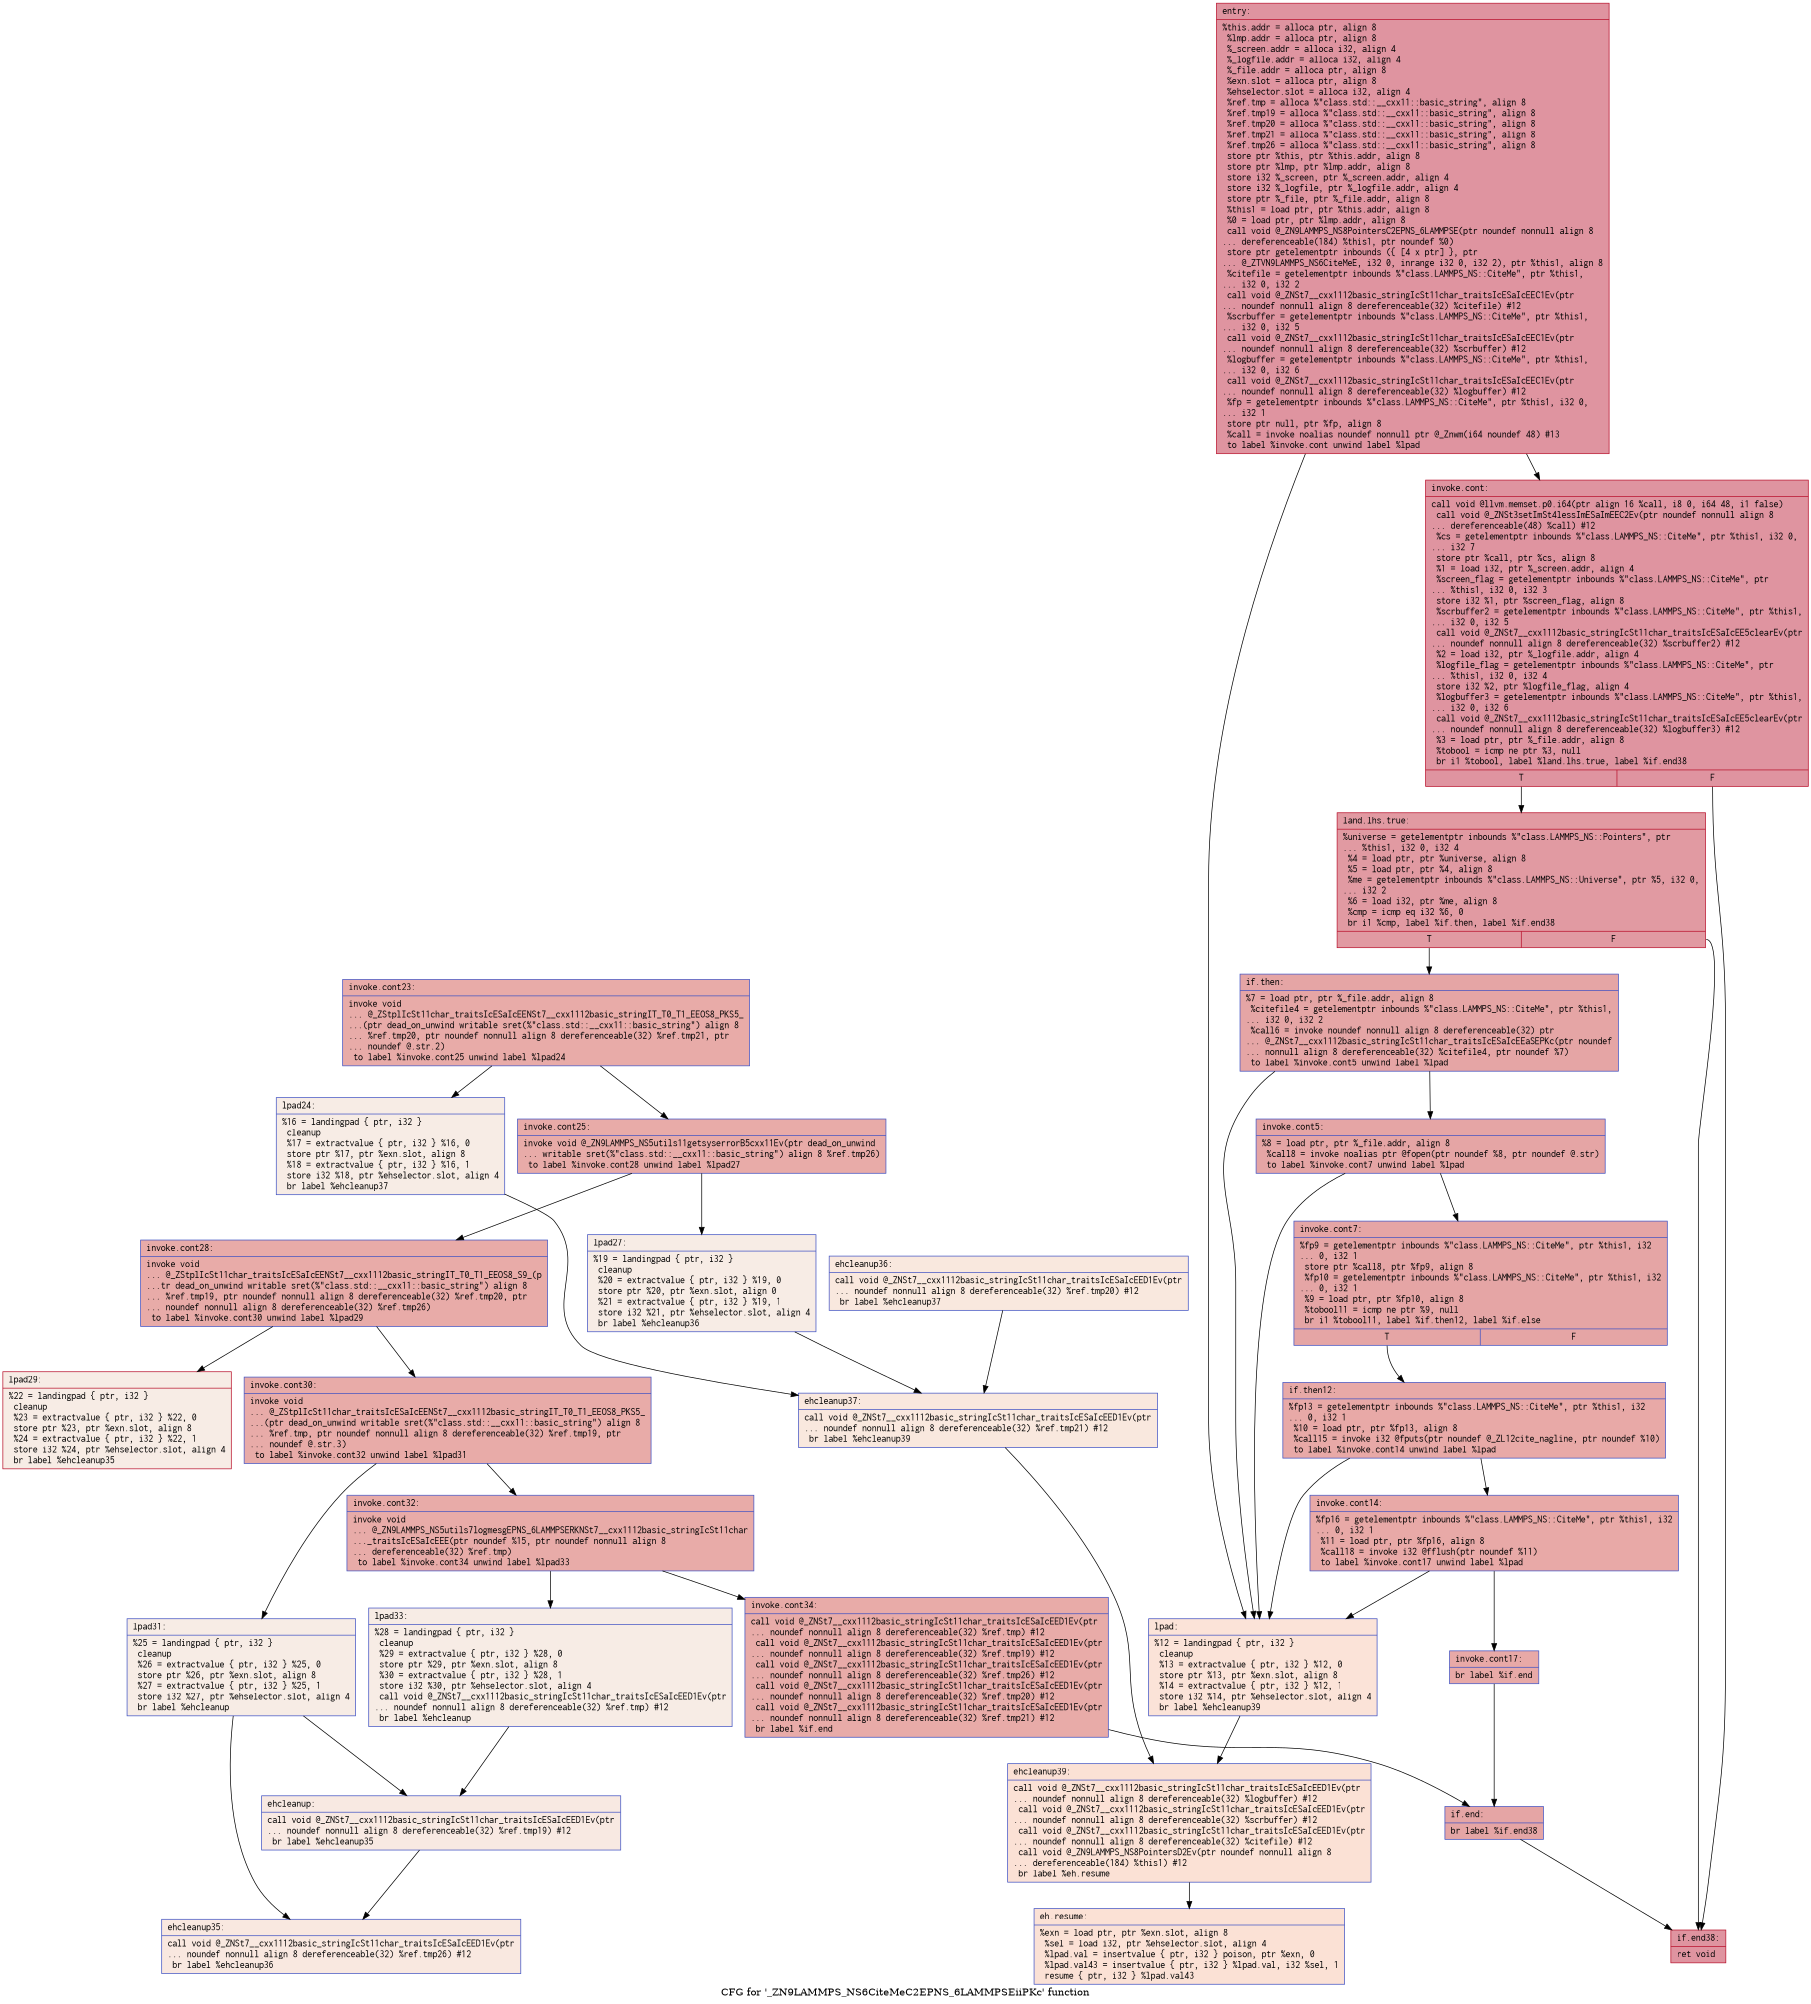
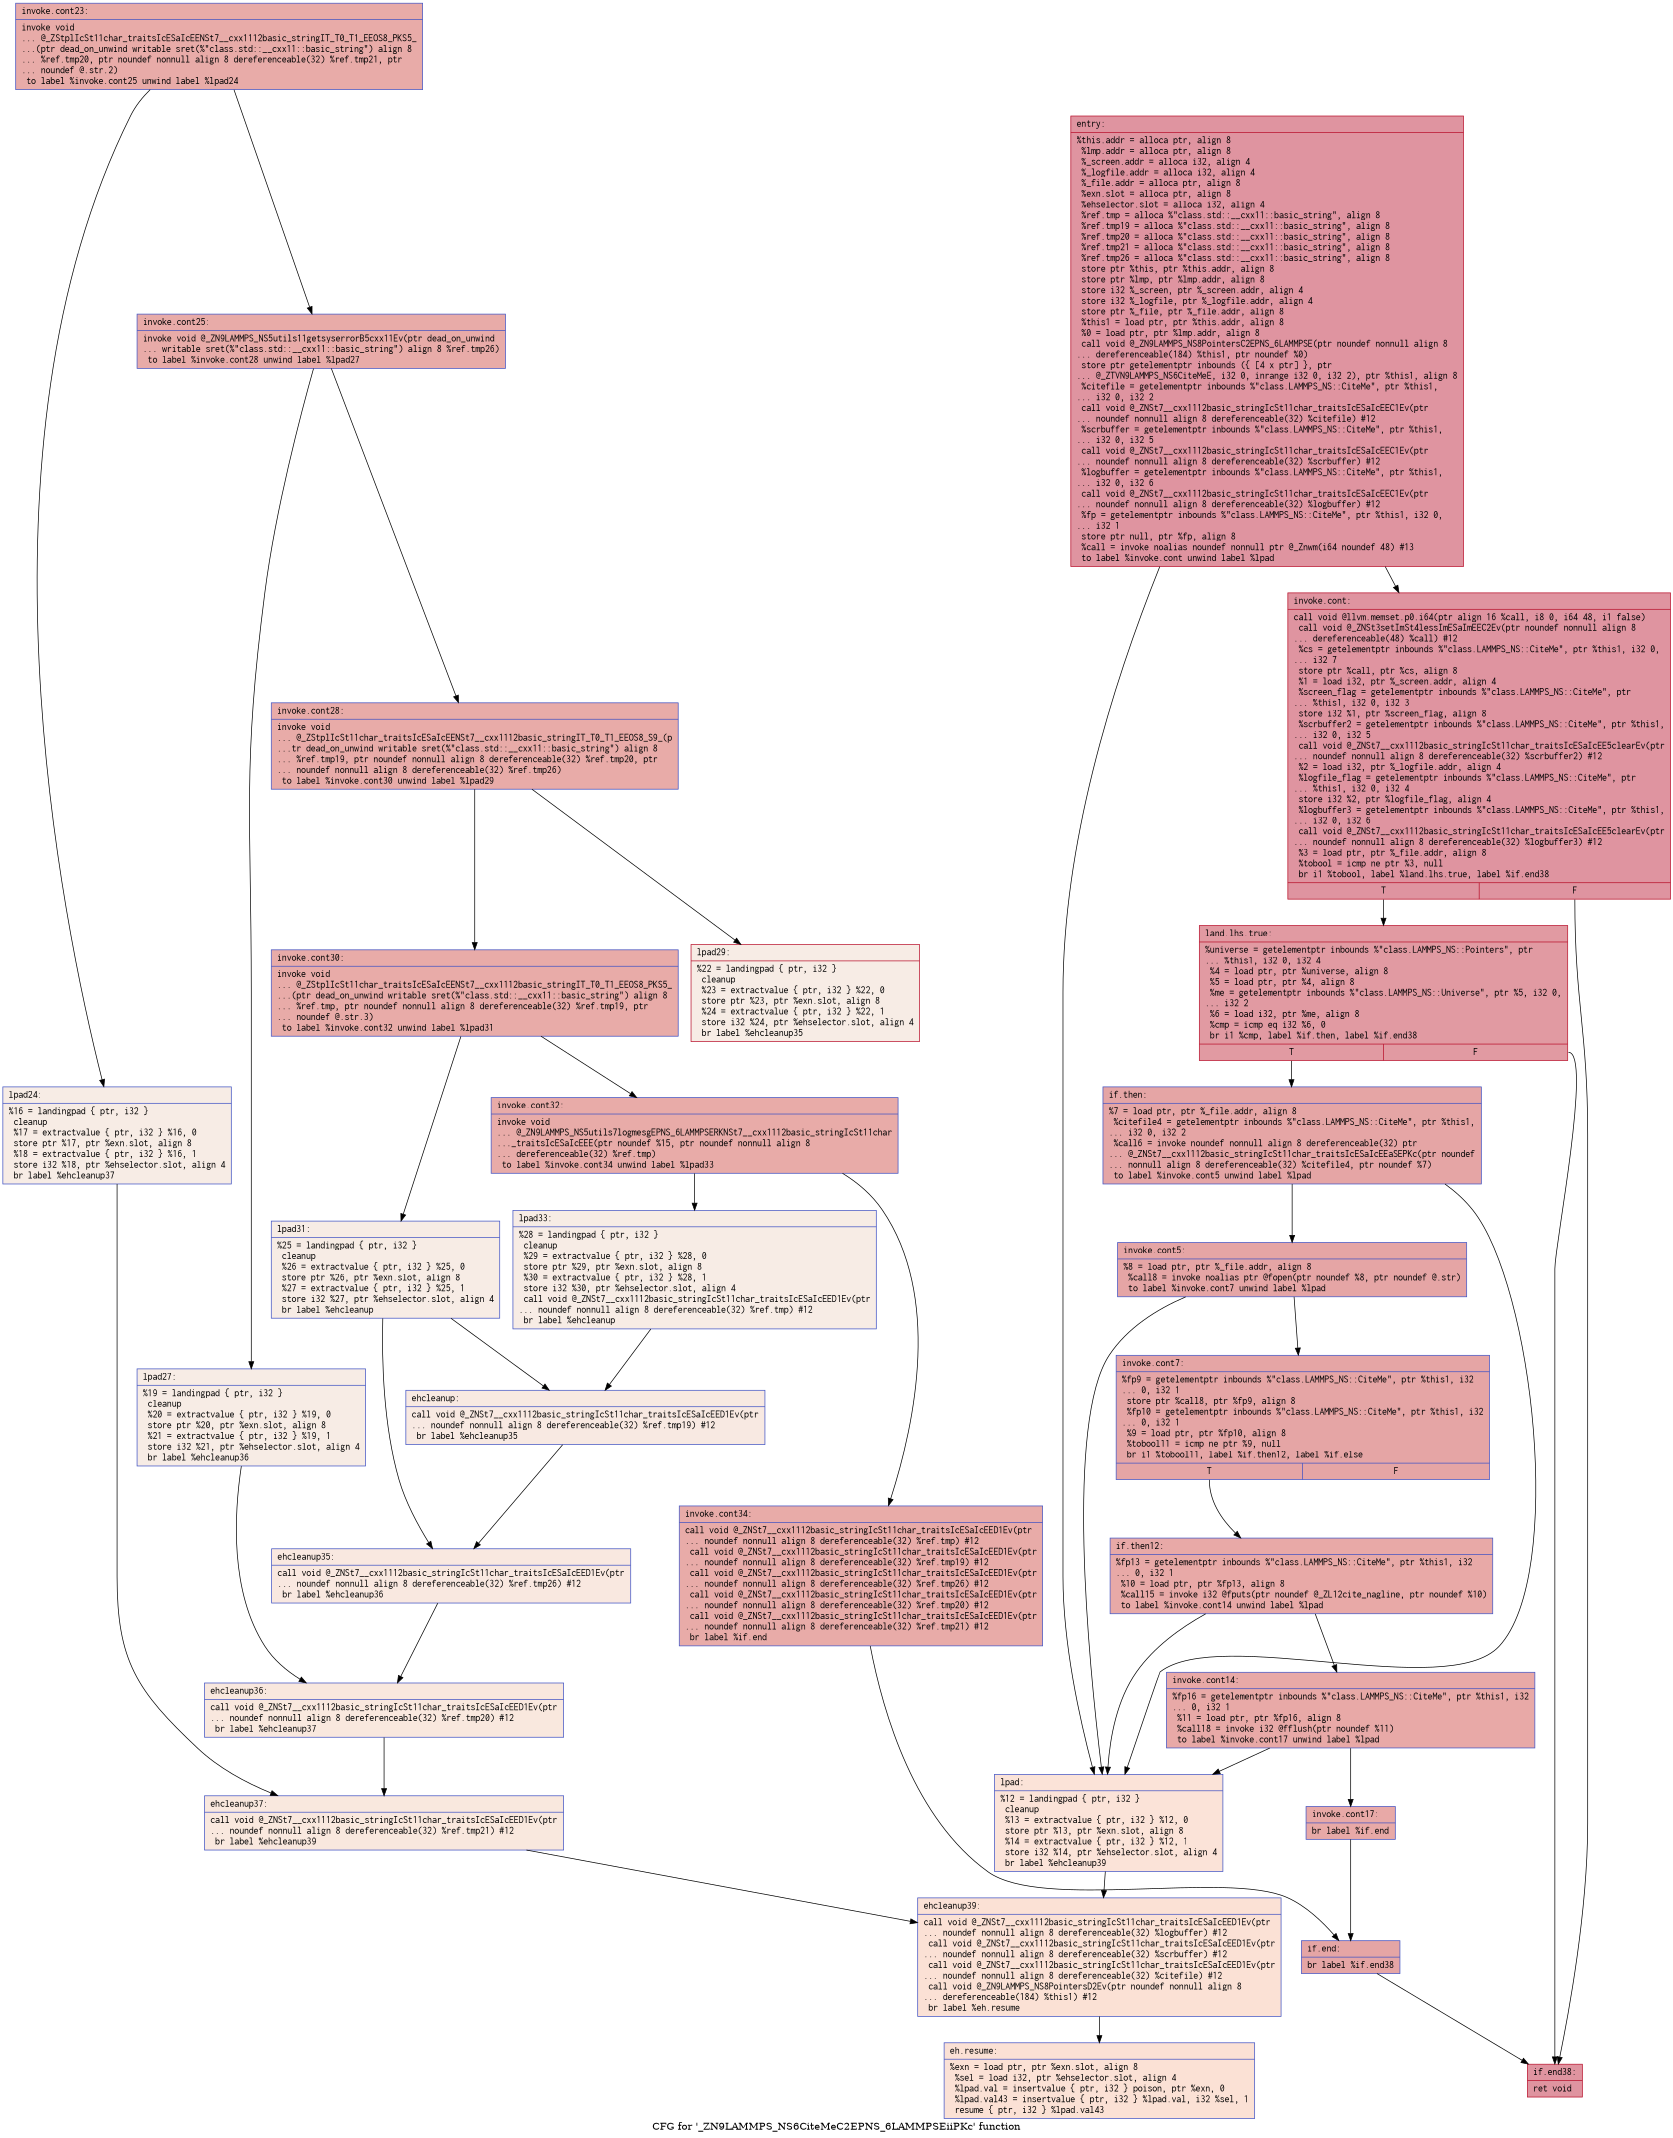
(685, 1291) -> (235, 1425)
(855, 1361) -> (241, 1583)
none -> (419, 1640)
